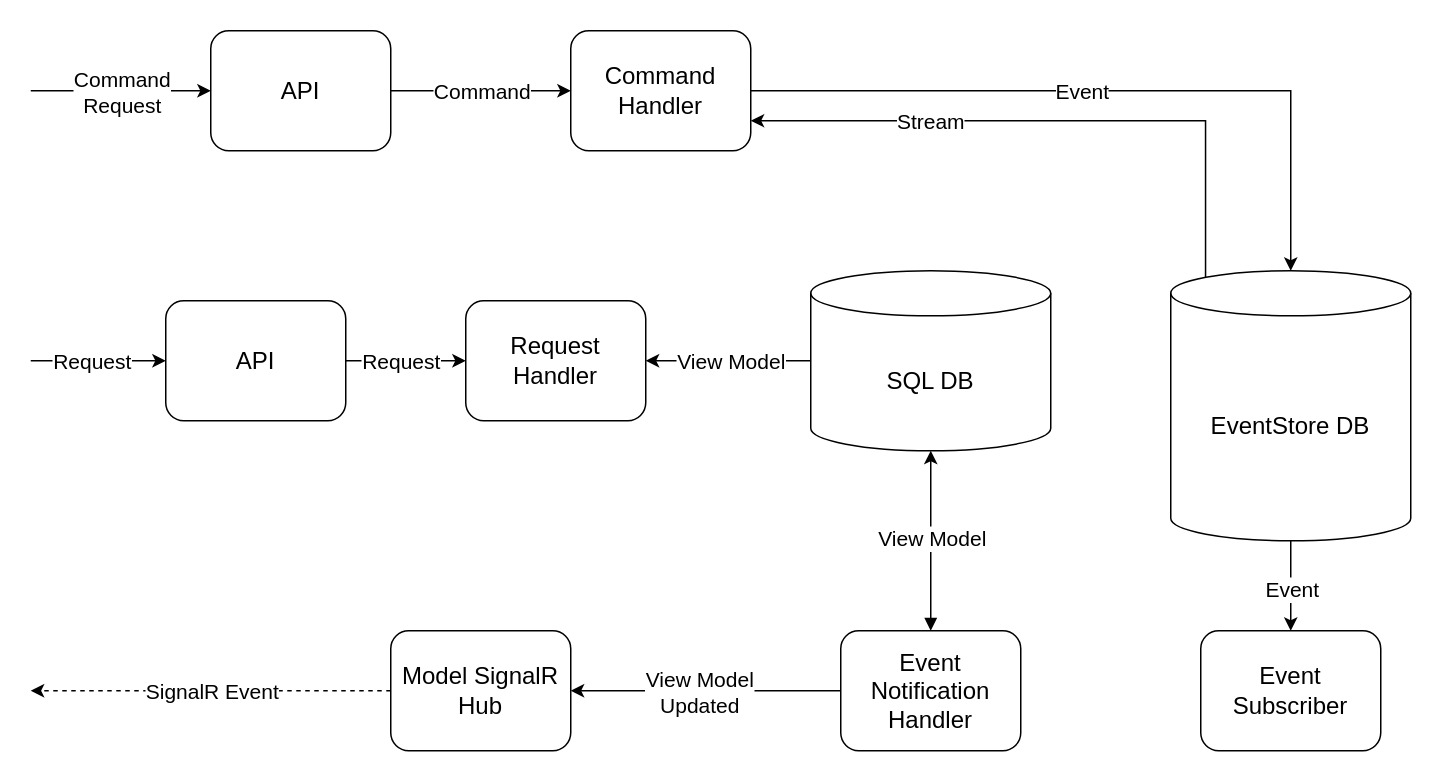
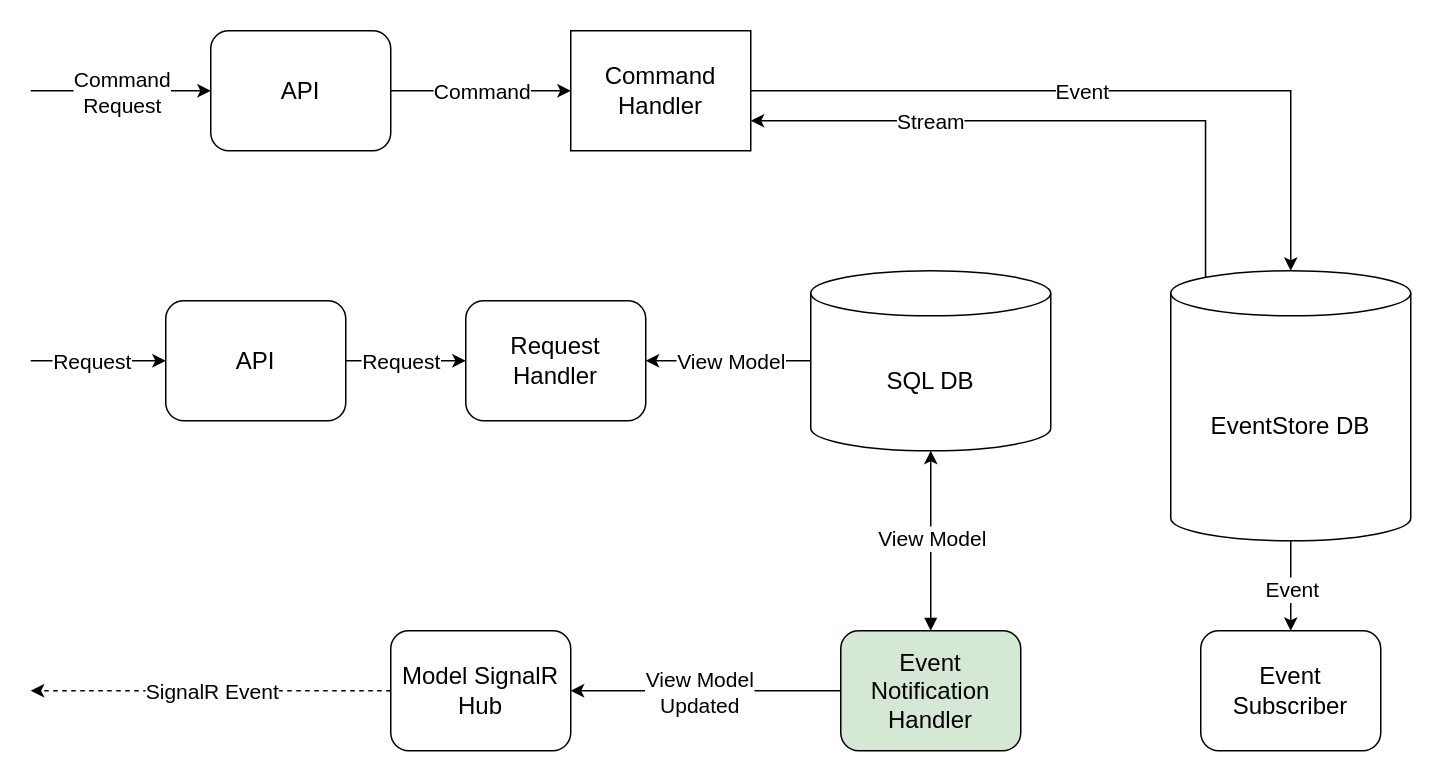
(661, 91) -> (661, 91)
(931, 691) -> (931, 691)
